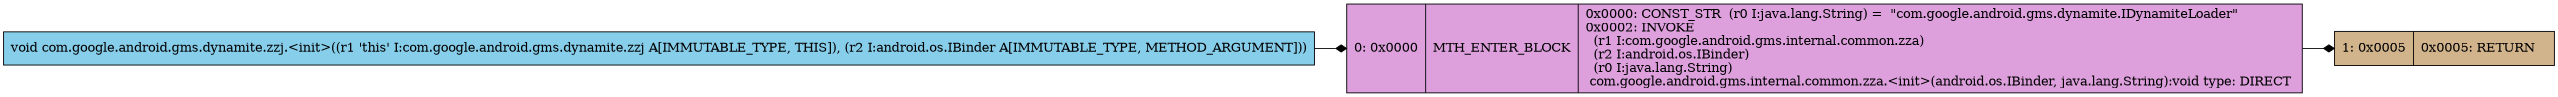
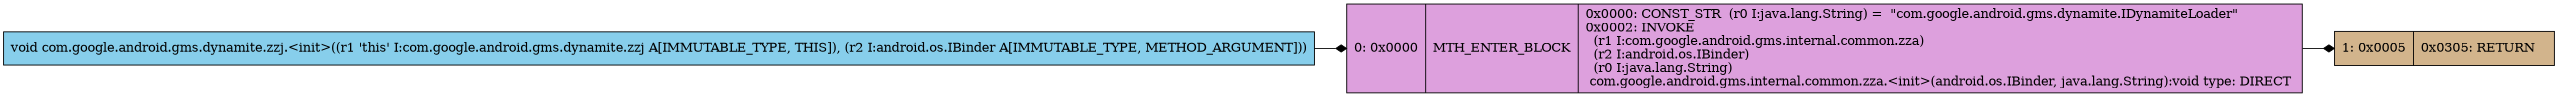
(2484, 48) -> (2484, 48)
